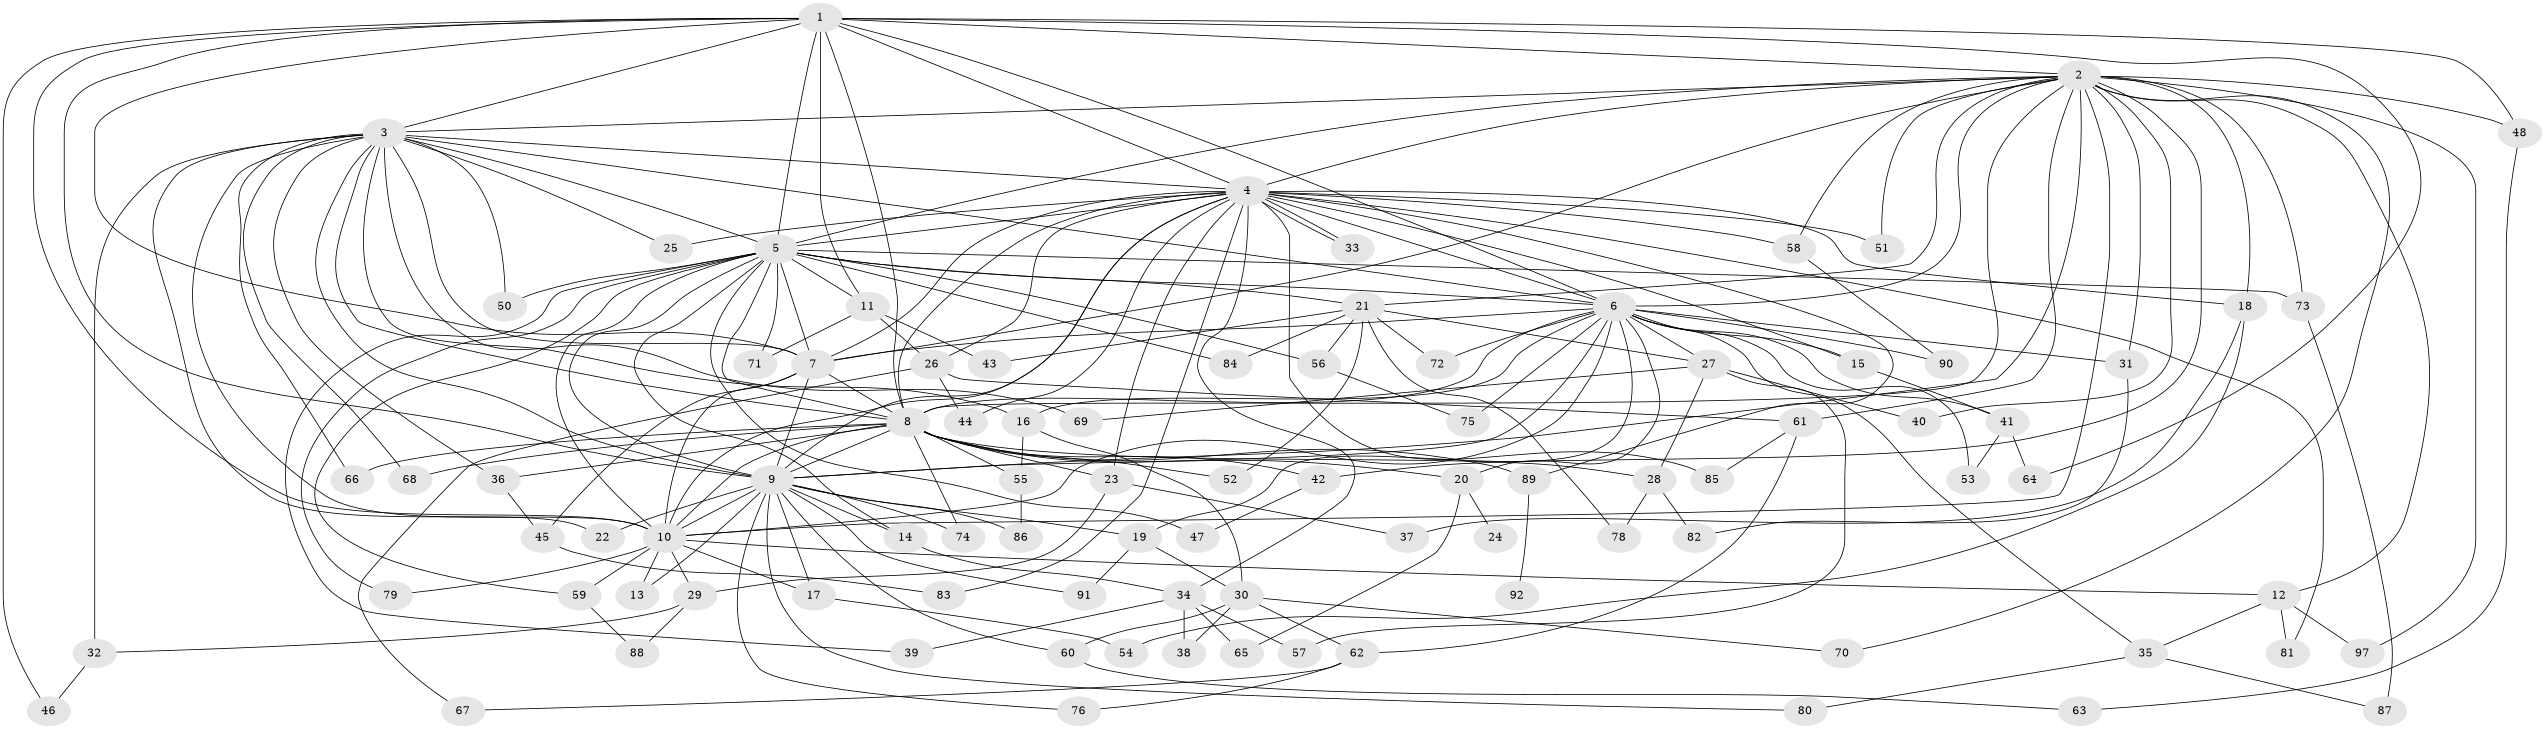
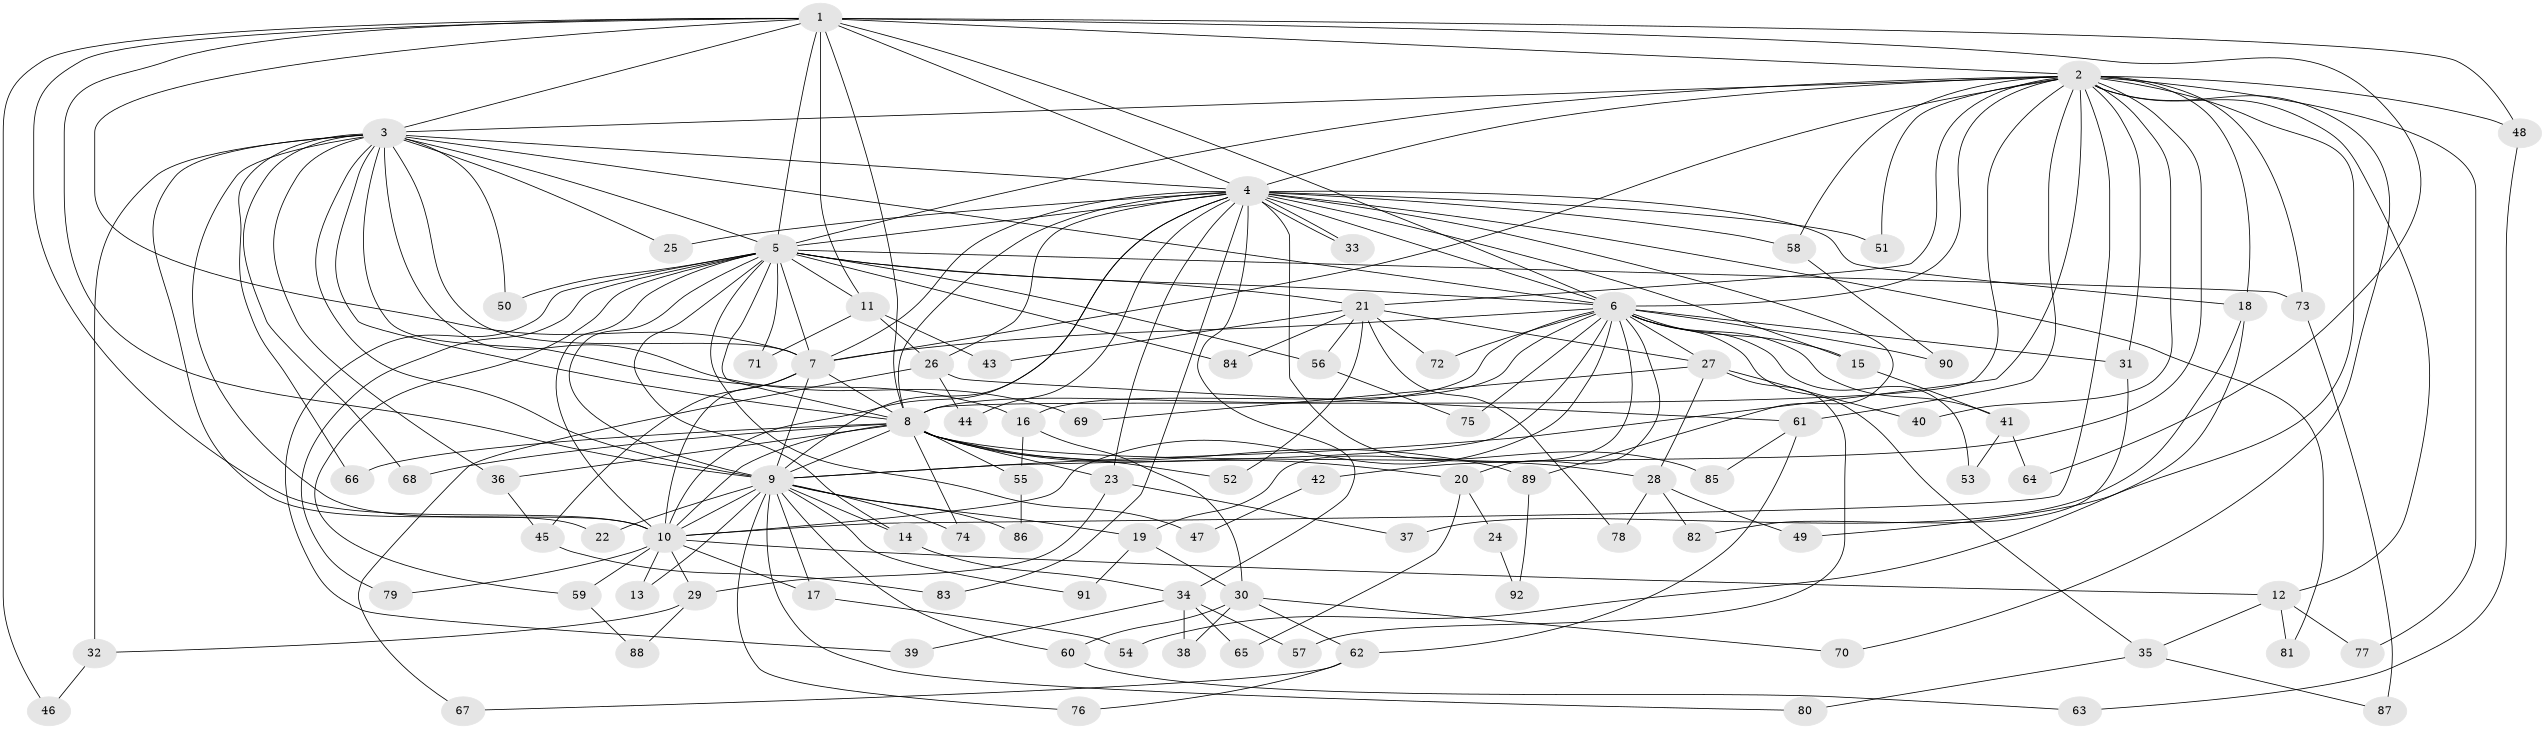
(1111, 457) -> none
none -> (1801, 538)
none -> (1506, 567)
(2363, 653) -> (2363, 653)
